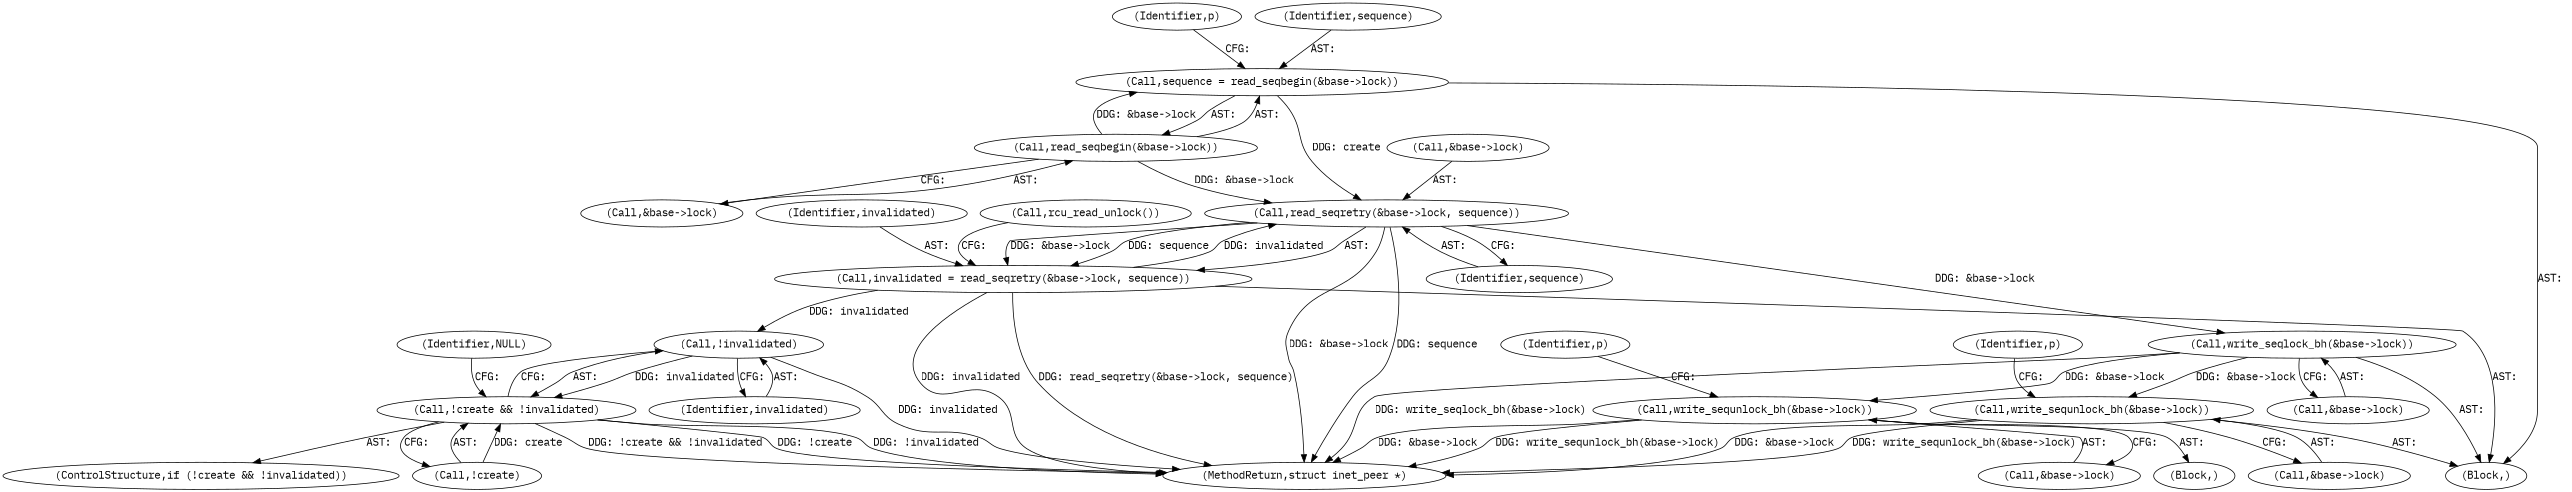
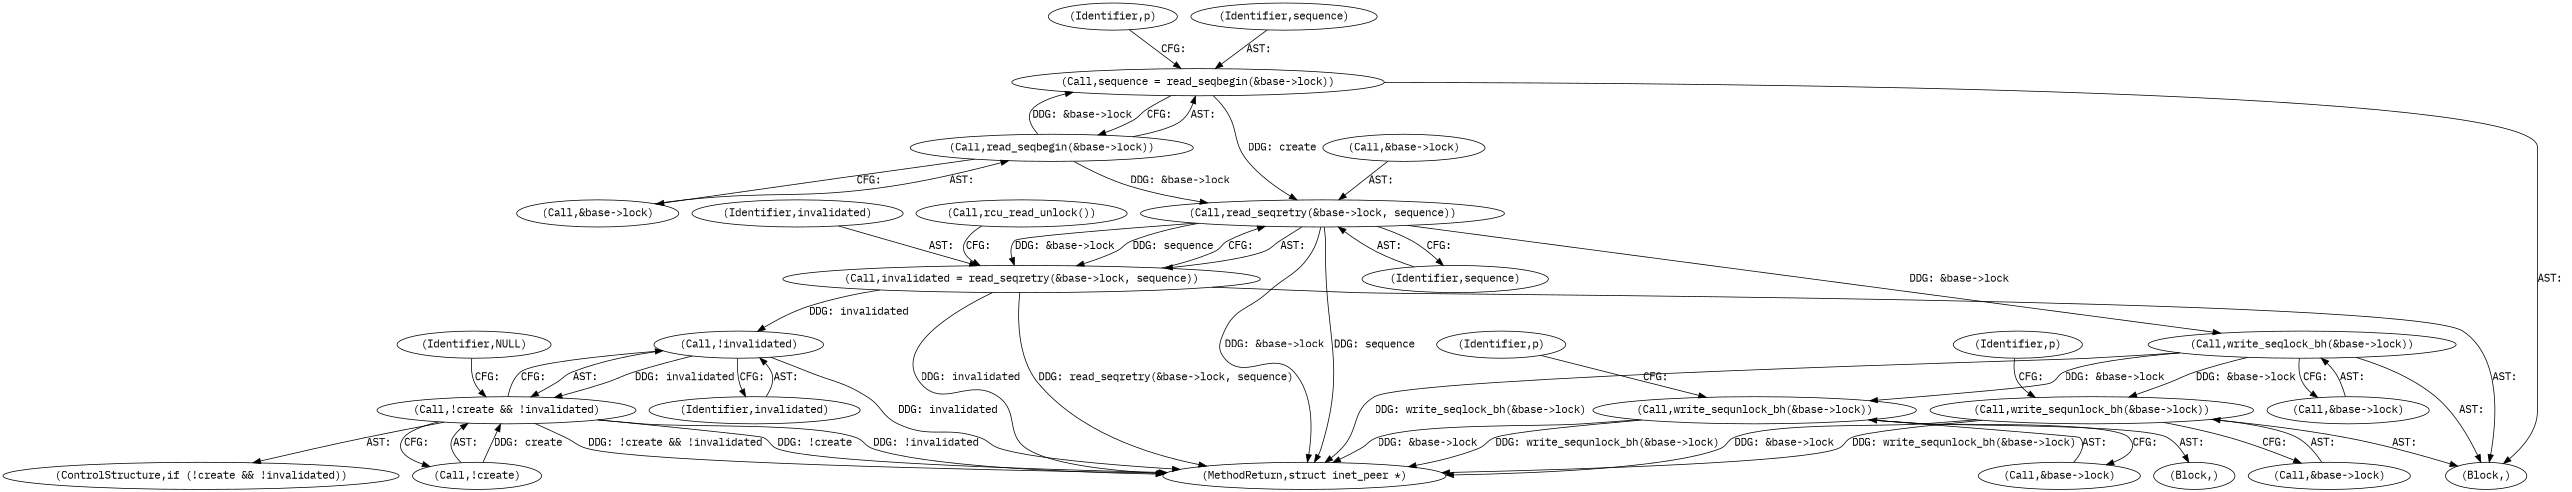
(1227, 115) -> (1163, 115)
(1274, 246) -> (1244, 246)
